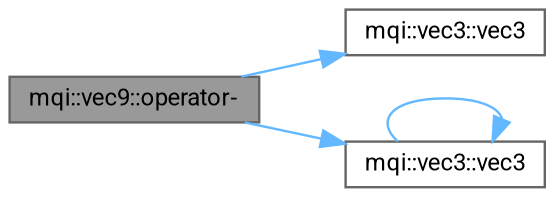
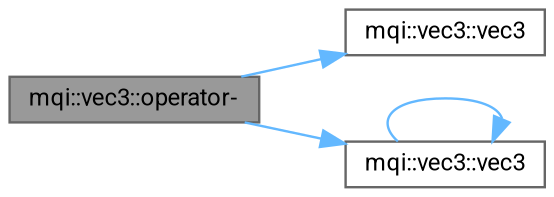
(134, 100) -> (134, 100)
